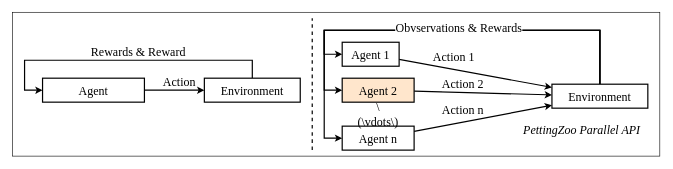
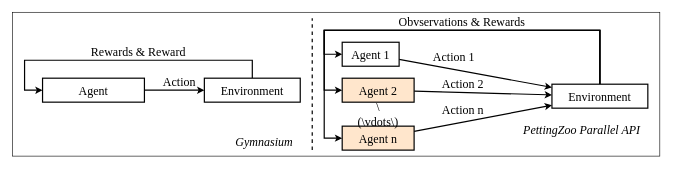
(459, 27) -> (462, 21)
(378, 138) -> (378, 138)
none -> (264, 141)
